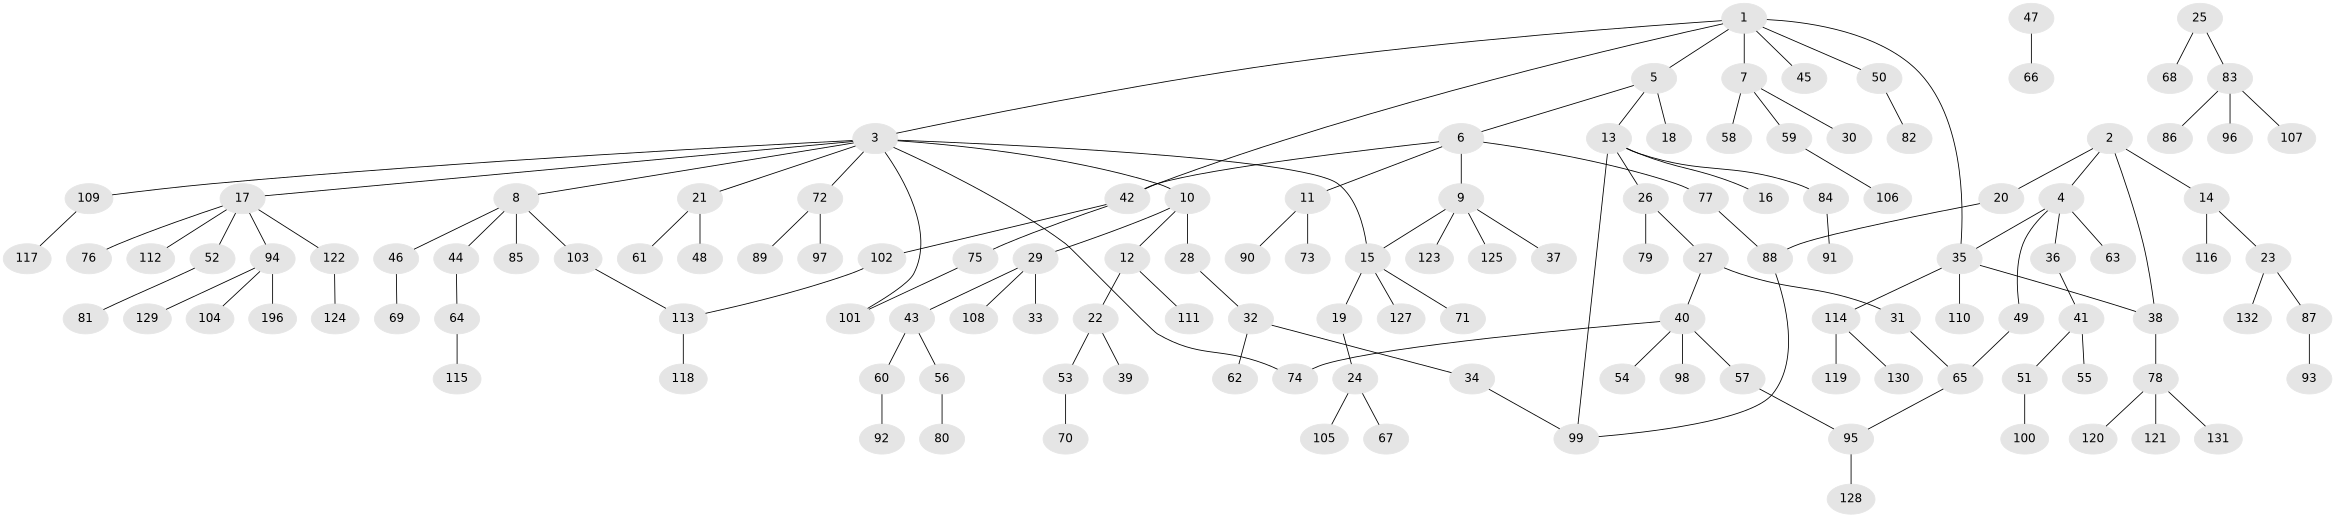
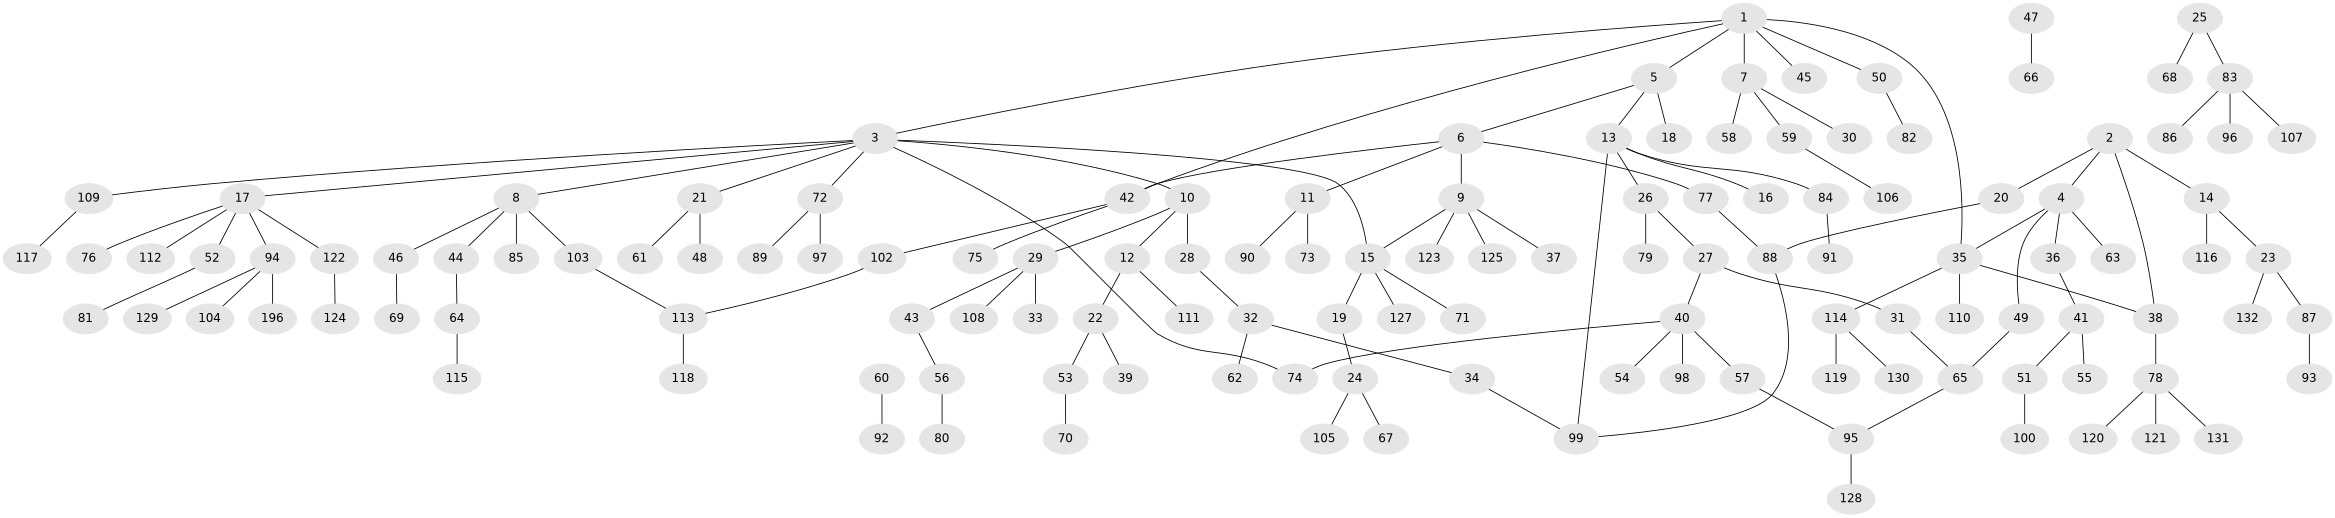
(850, 319) -> none
(897, 349) -> none
